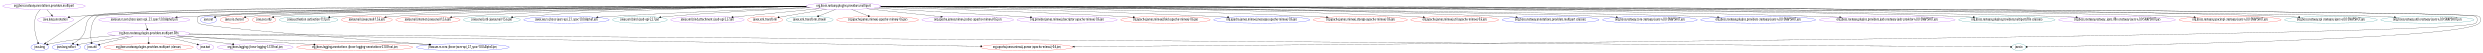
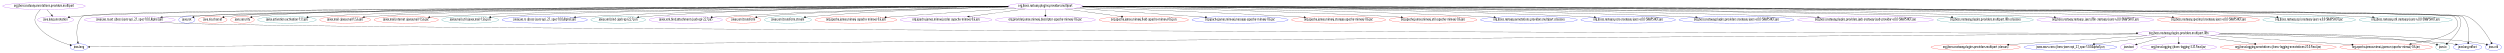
(198, 22) -> none
(103, 40) -> (2337, 37)
